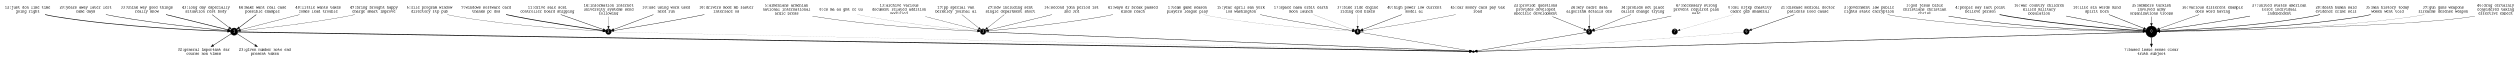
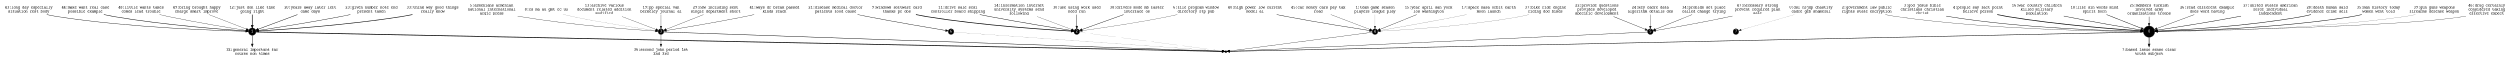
(2213, 10) -> (2207, 10)
(1020, 22) -> (661, 39)
(246, 40) -> (305, 23)
